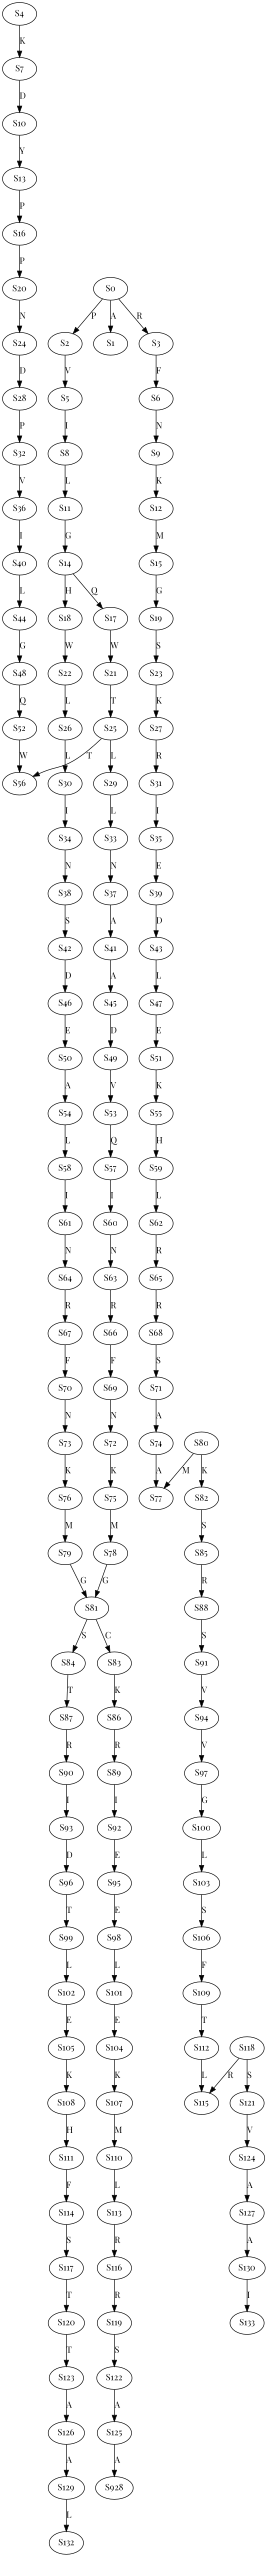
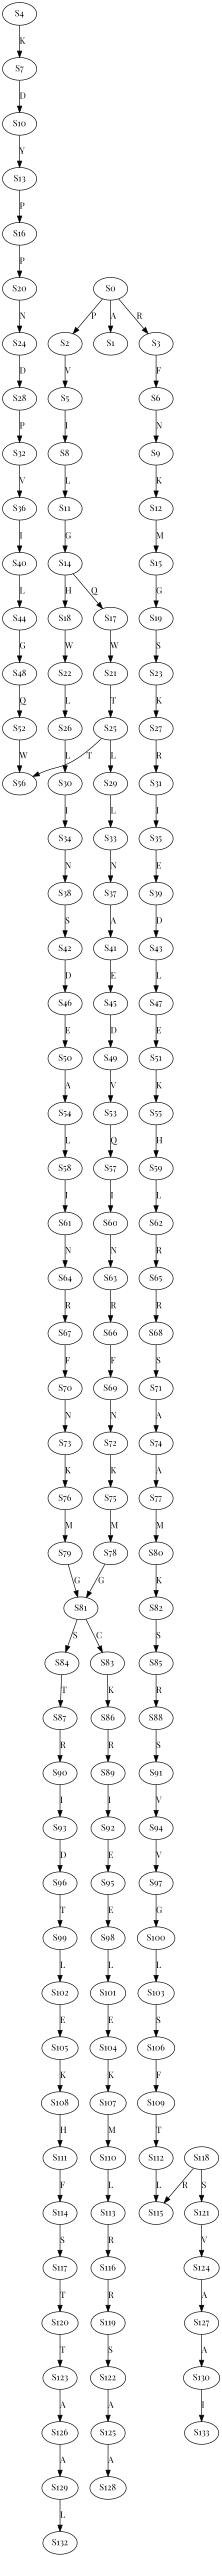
(114, 976) -> (113, 976)
(181, 1468) -> (156, 1523)
(114, 2488) -> (108, 2488)
